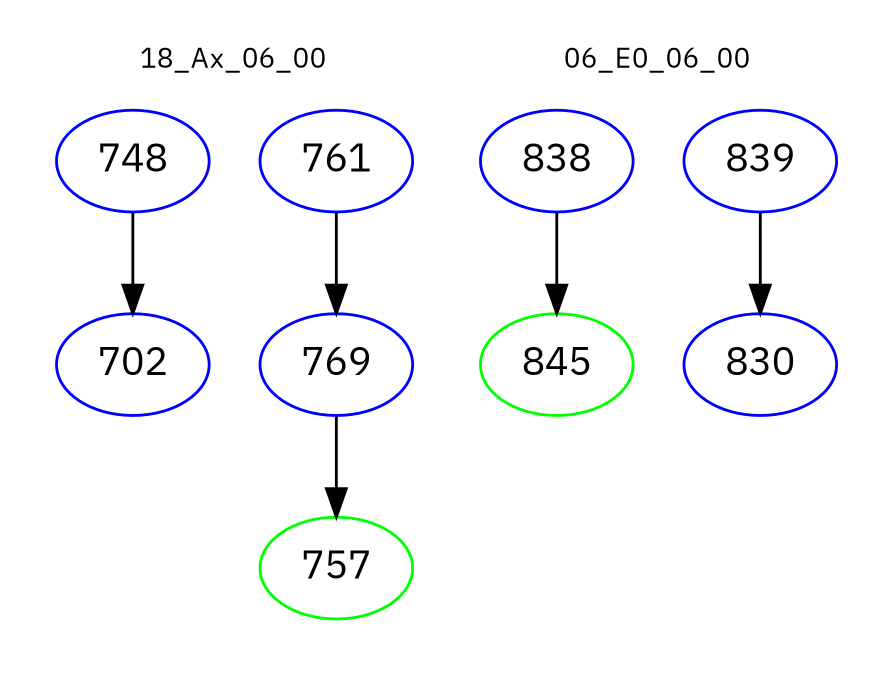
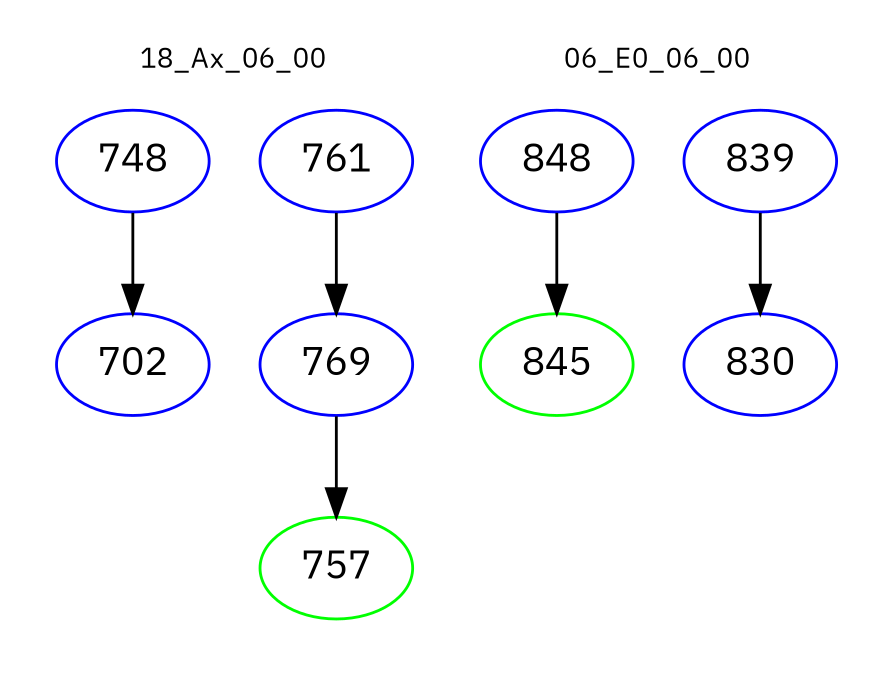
(557, 161) -> (557, 161)
